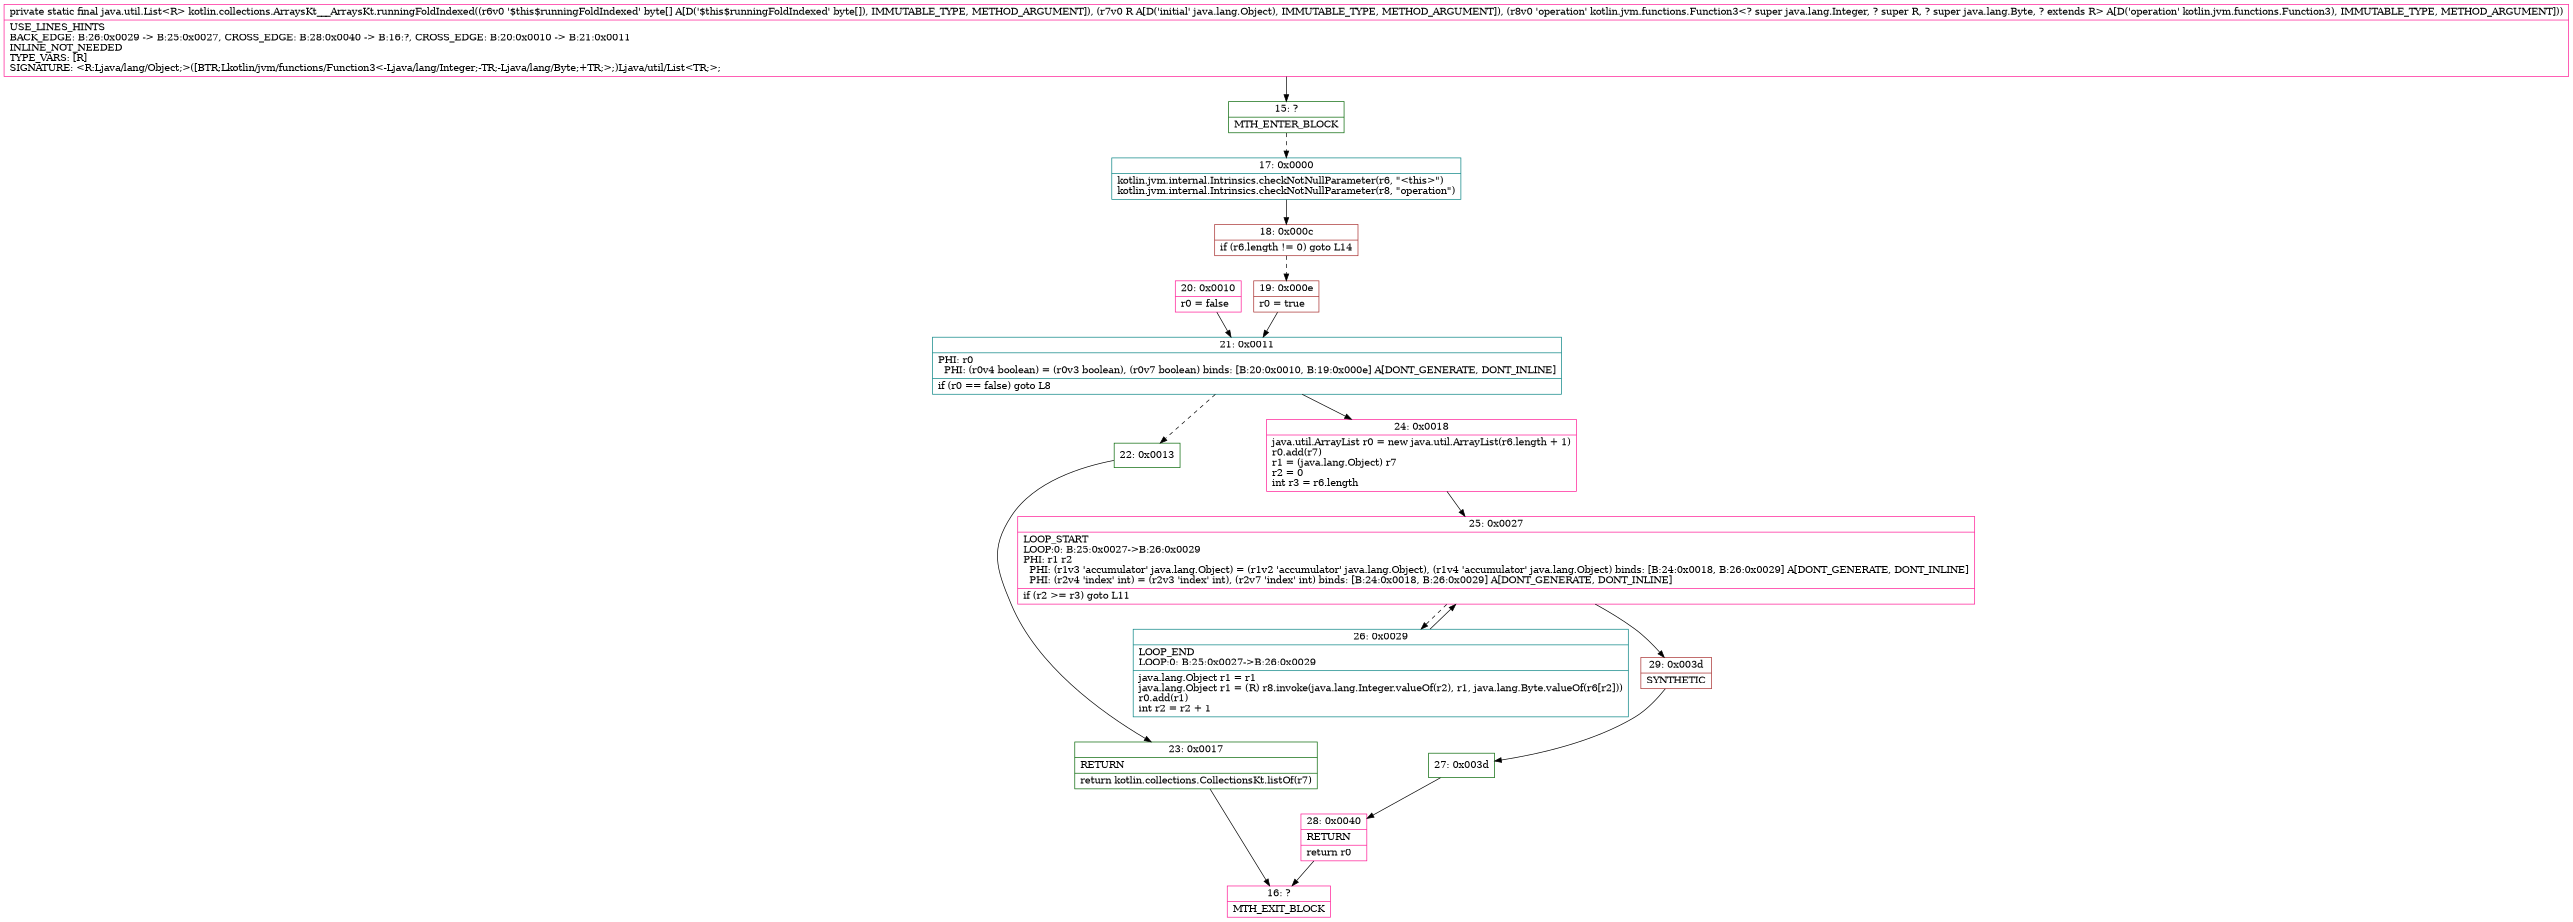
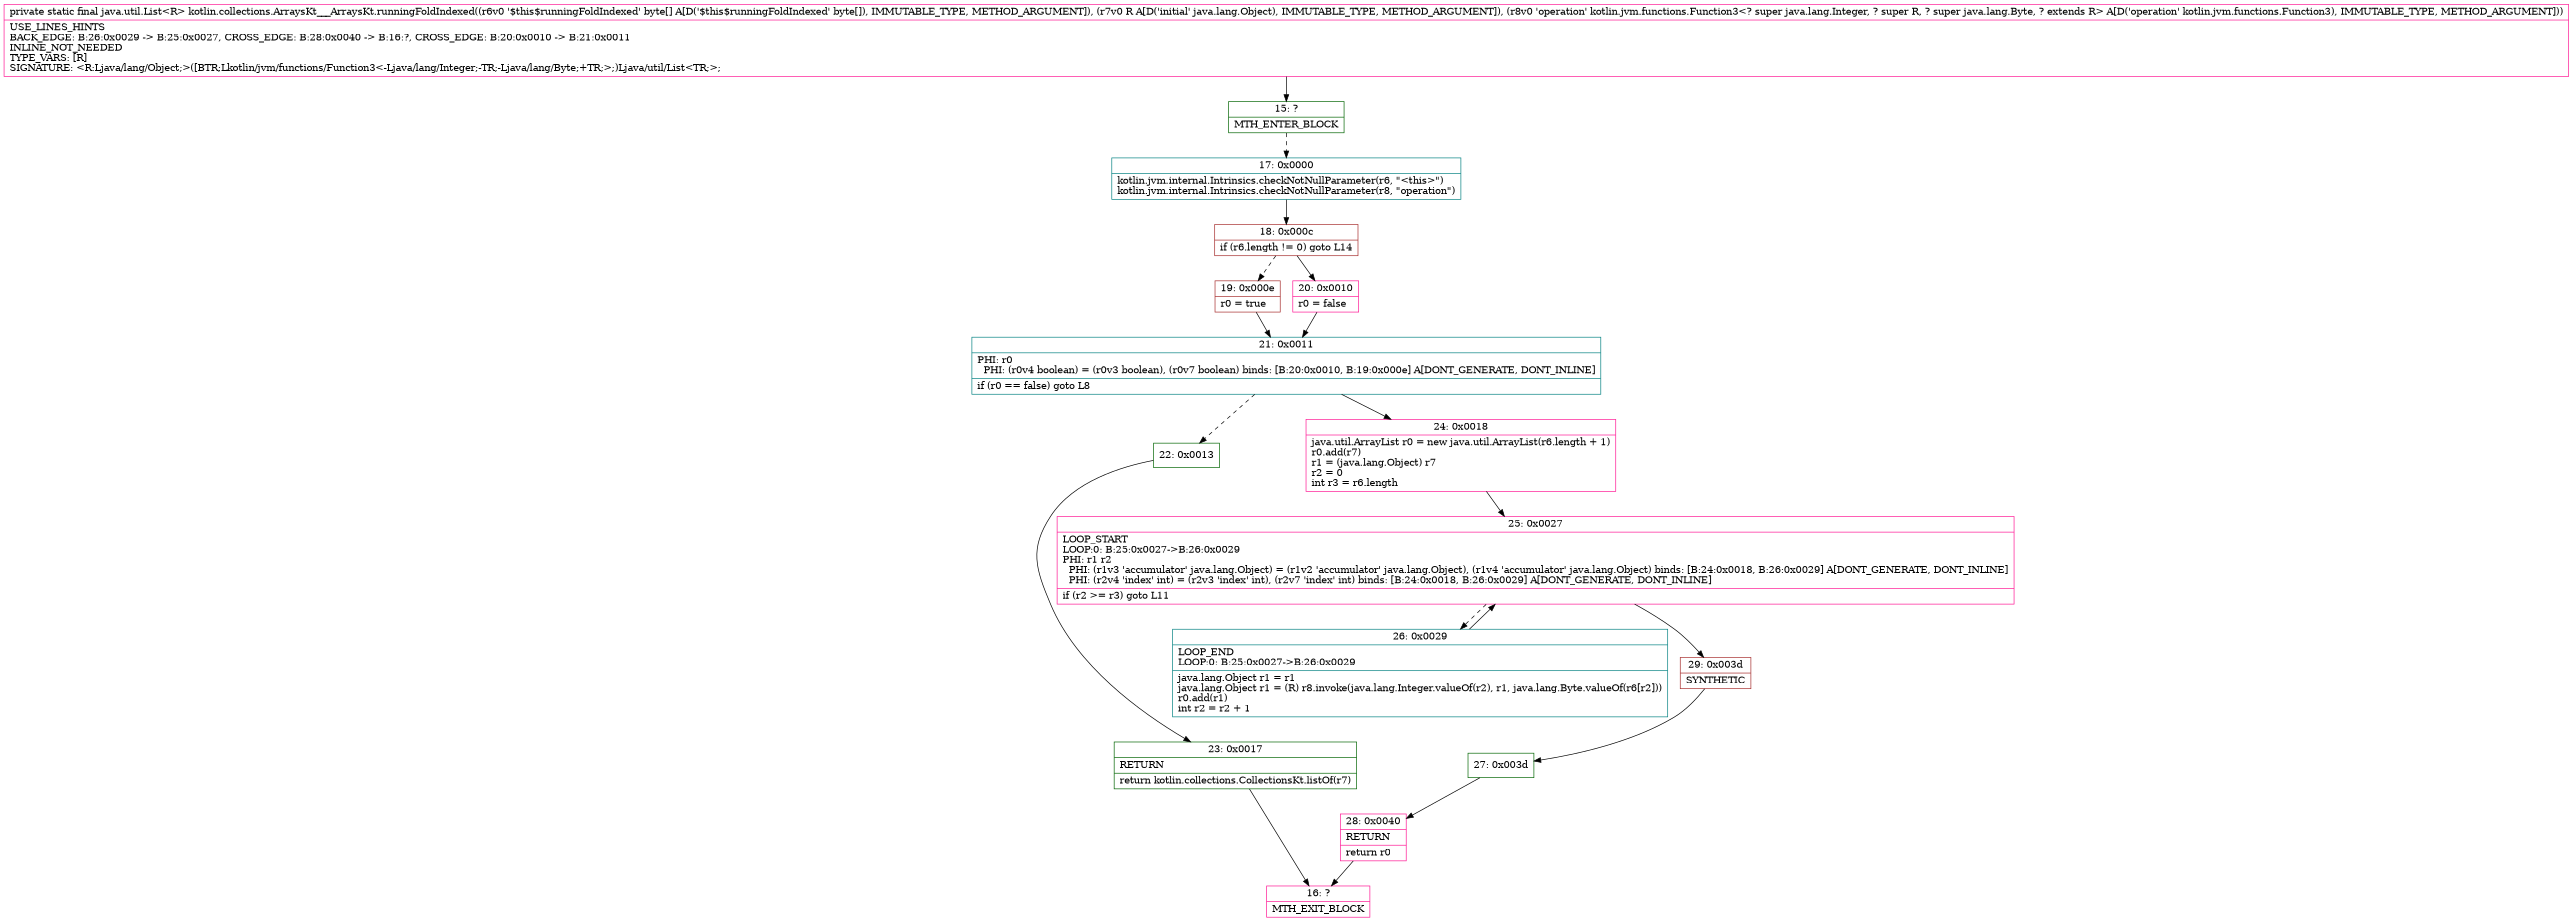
none -> (1304, 265)
